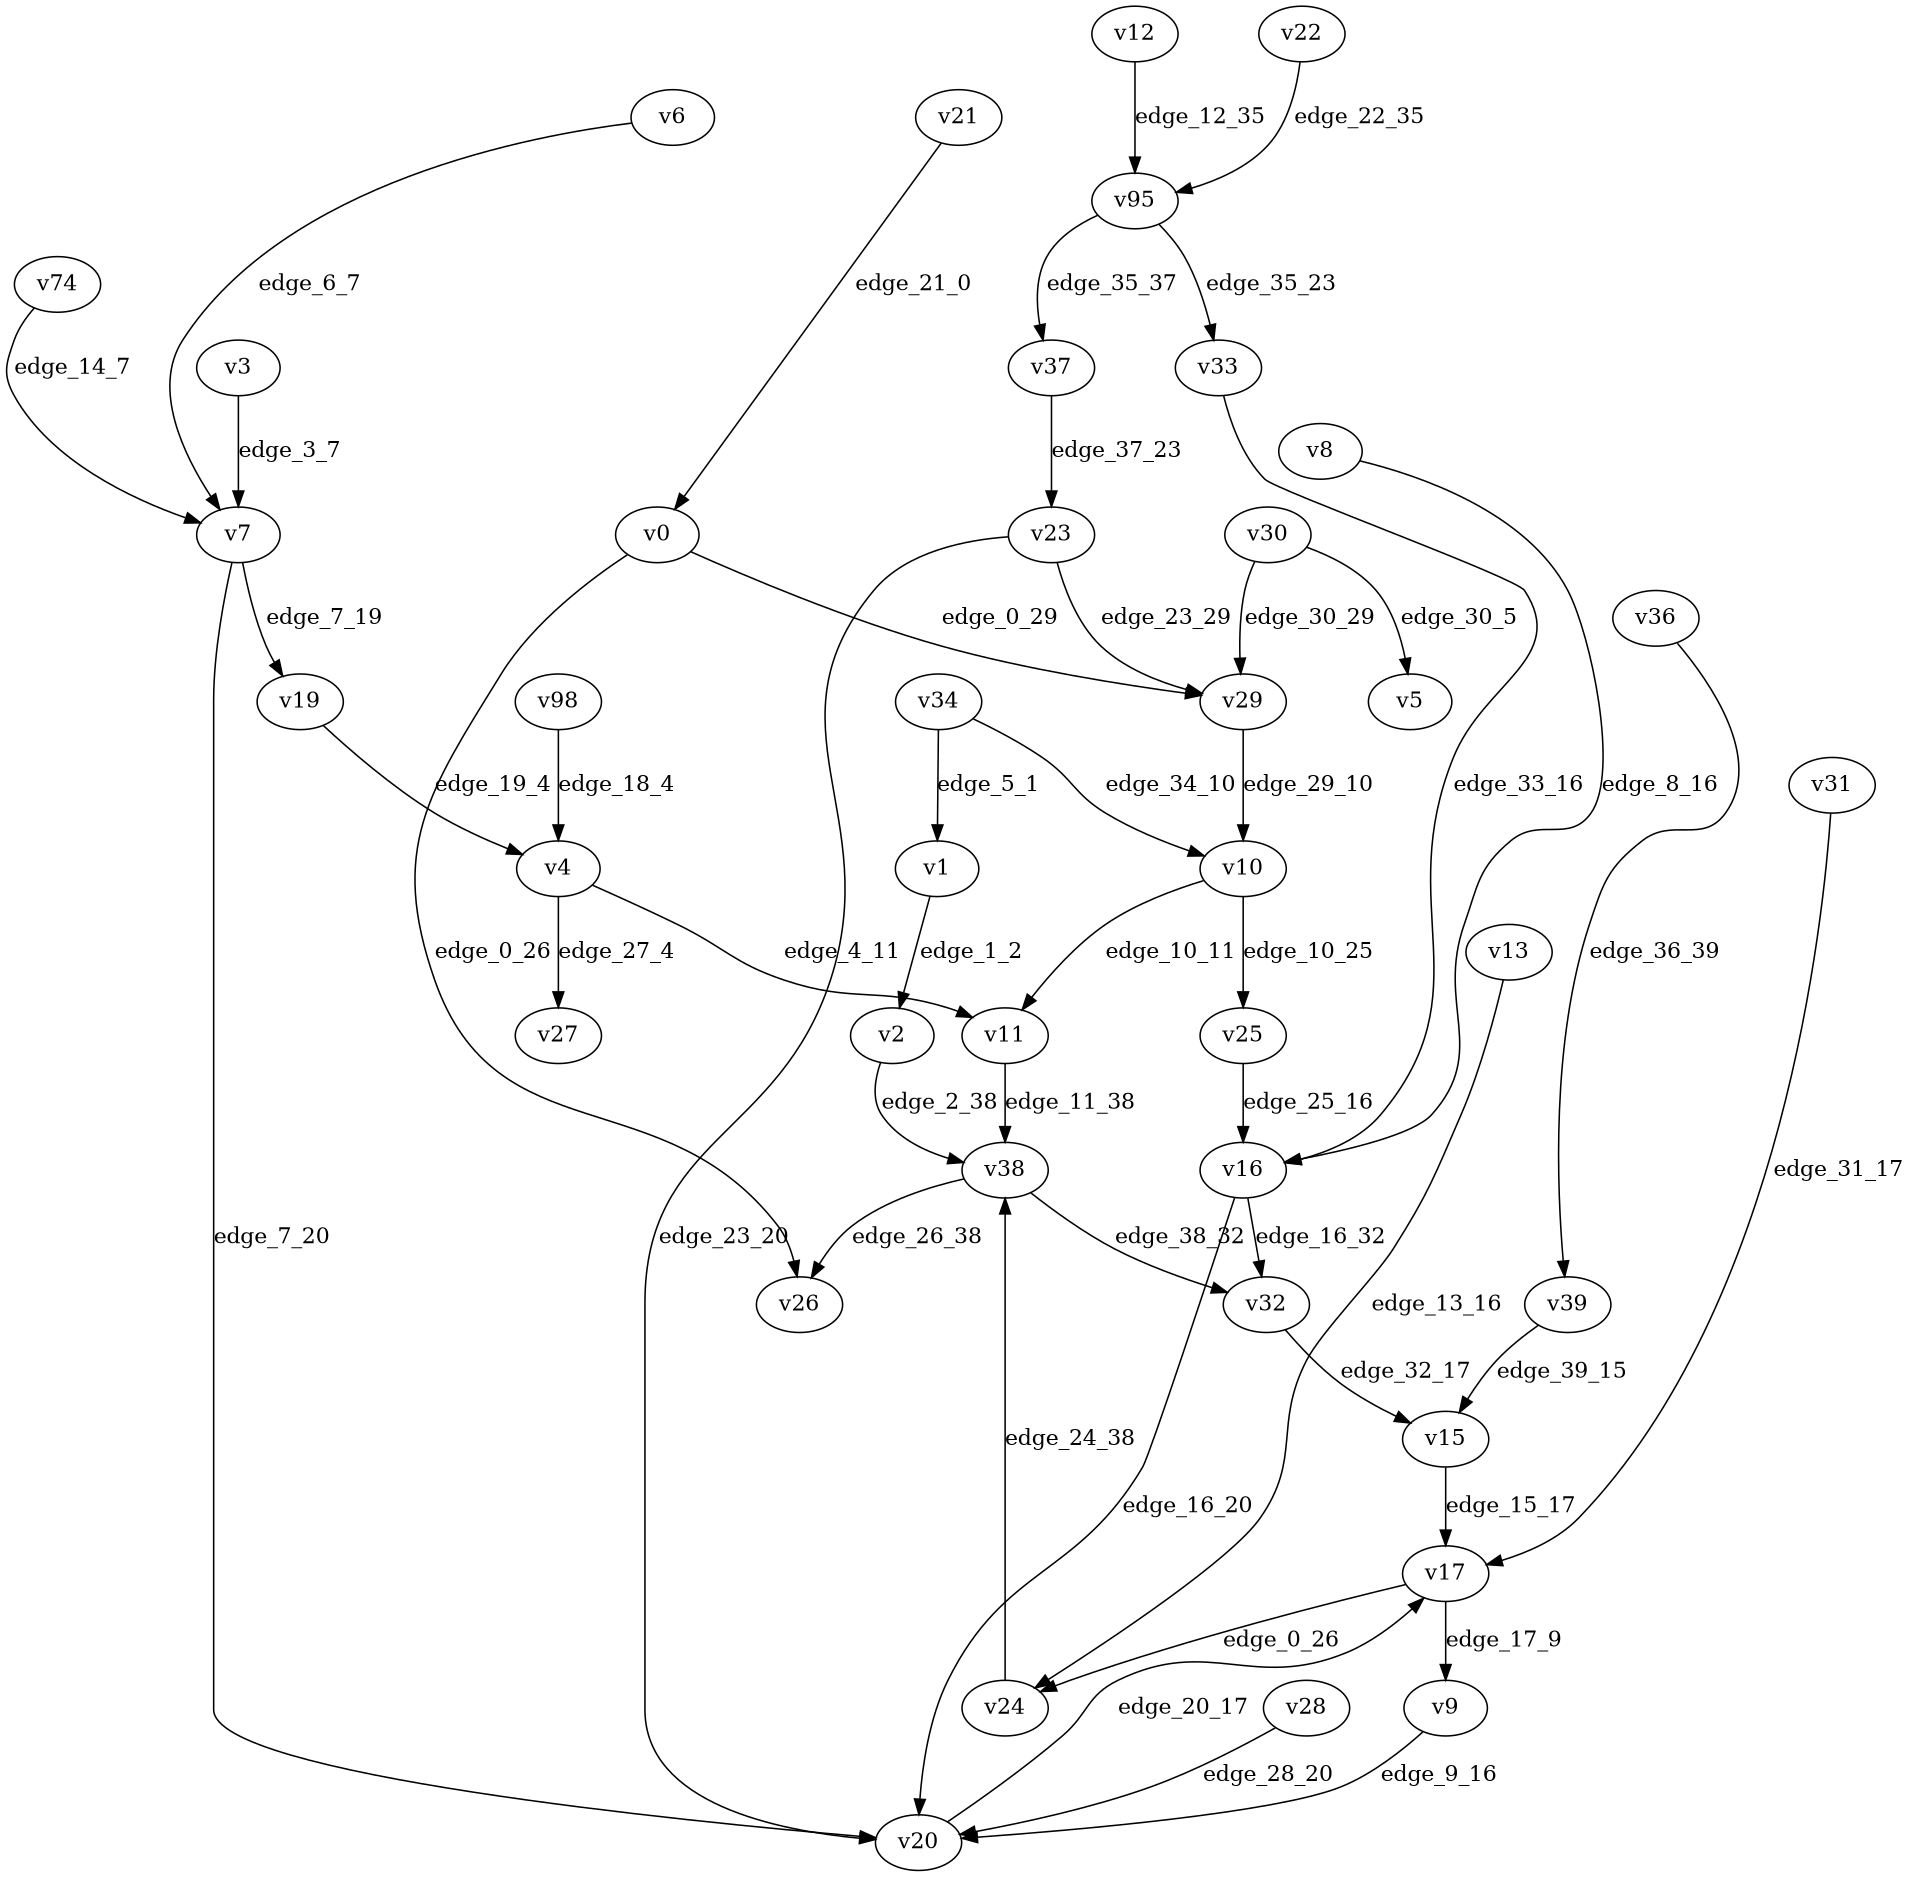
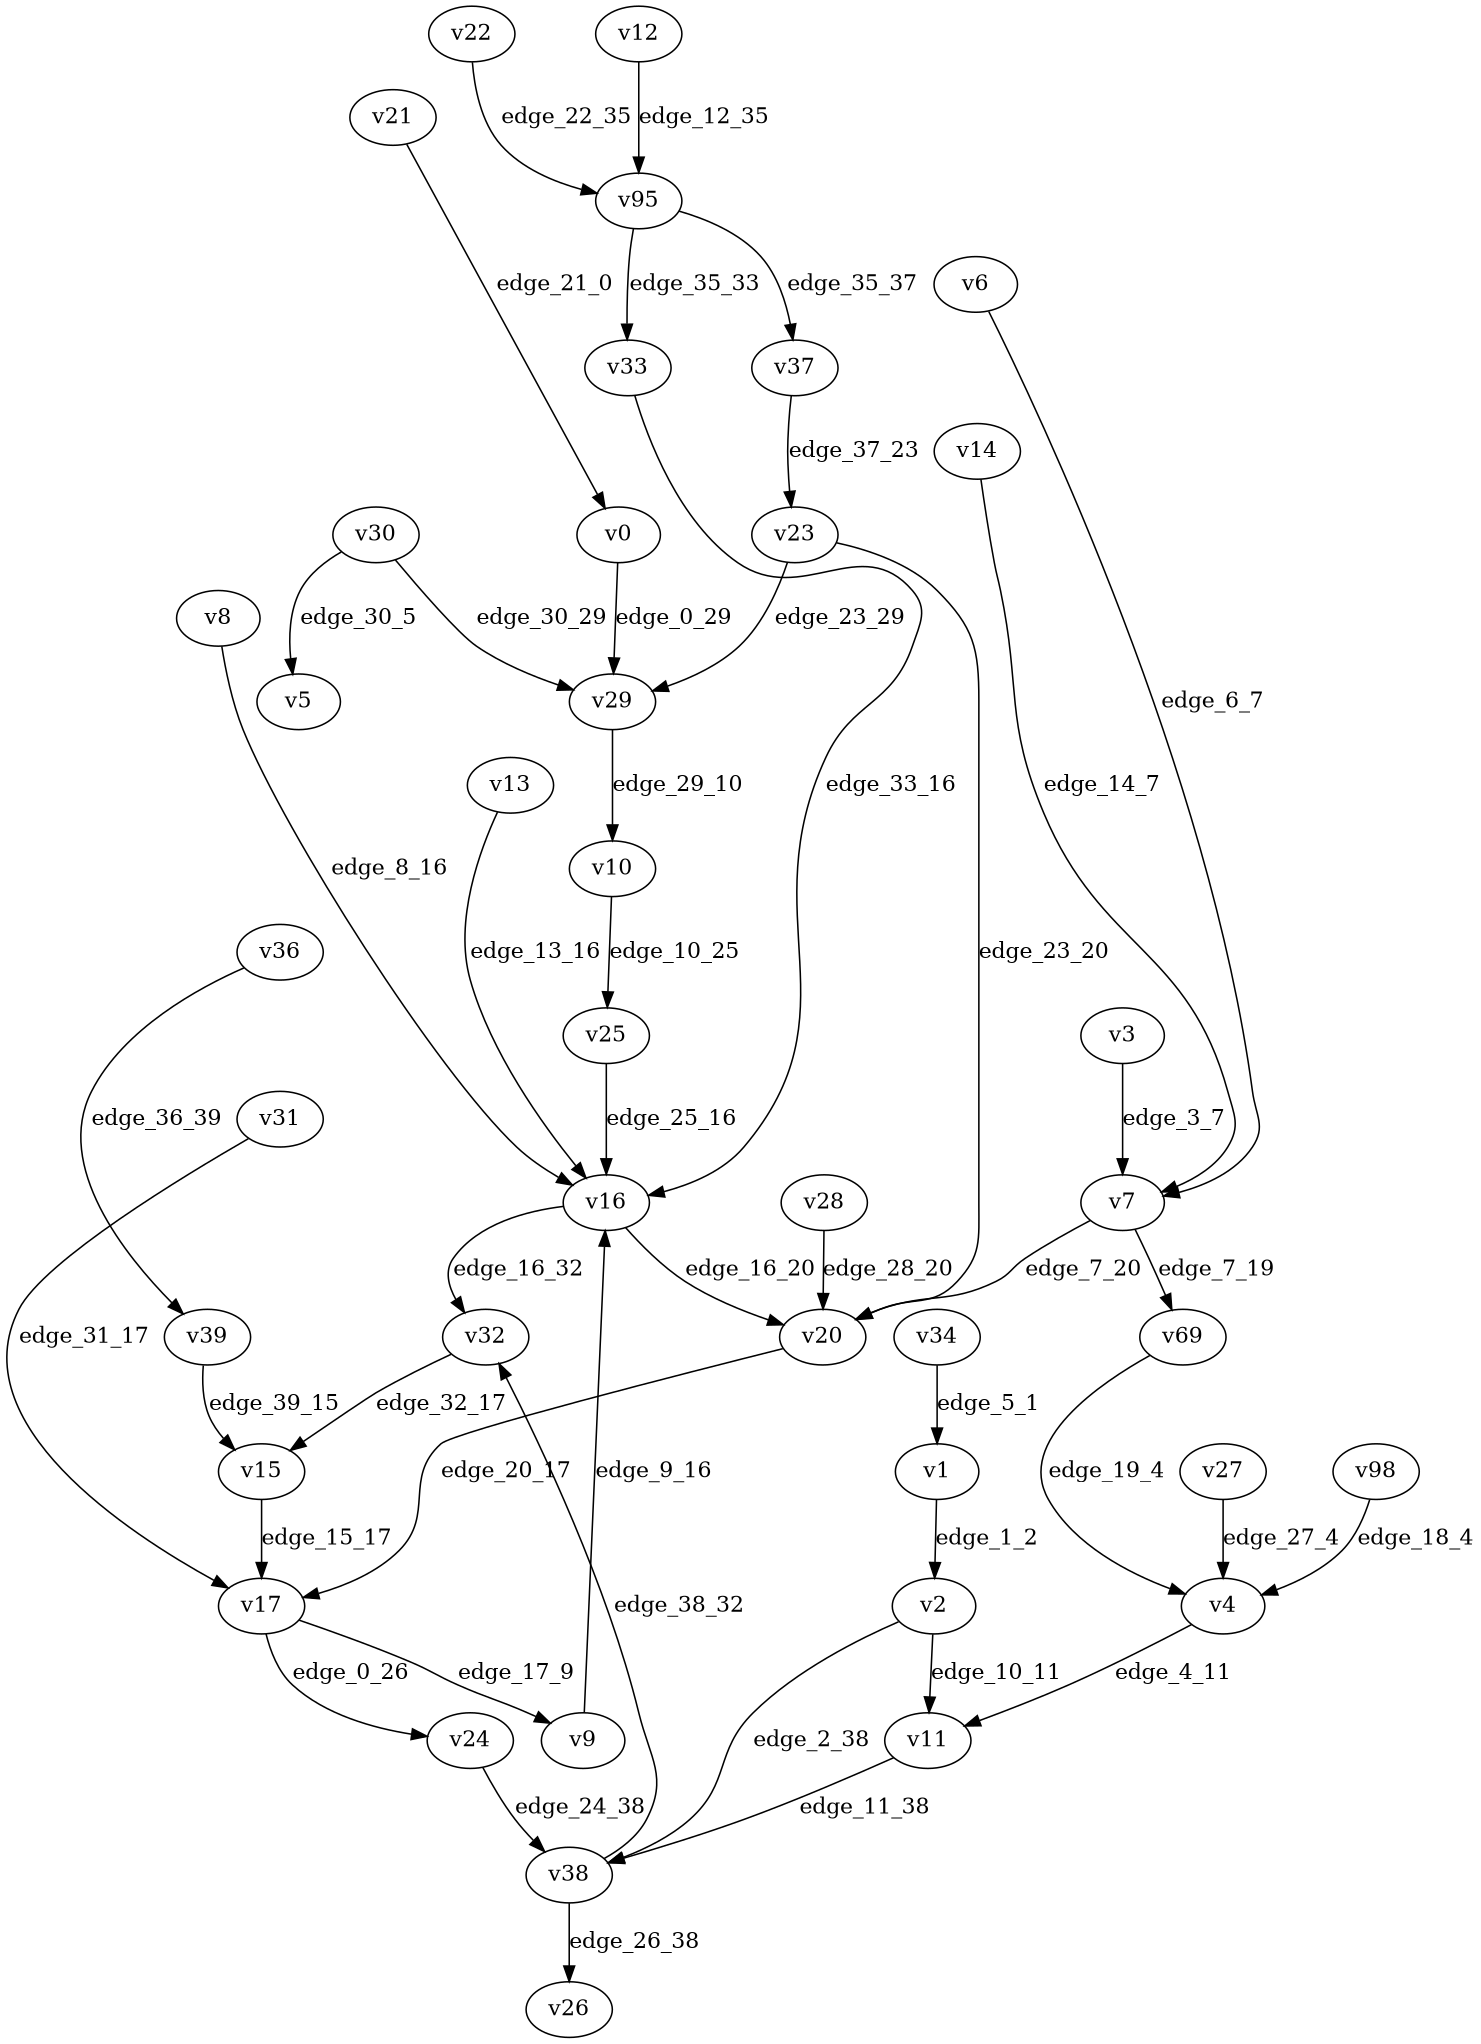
(58, 284) -> (977, 451)
(1272, 284) -> (695, 284)
(300, 702) -> (1183, 1337)
(1078, 791) -> none
(1107, 924) -> (931, 1666)
(558, 944) -> (1223, 1531)
(431, 967) -> none
(1318, 1342) -> (477, 1000)
(1210, 1814) -> (594, 1480)
